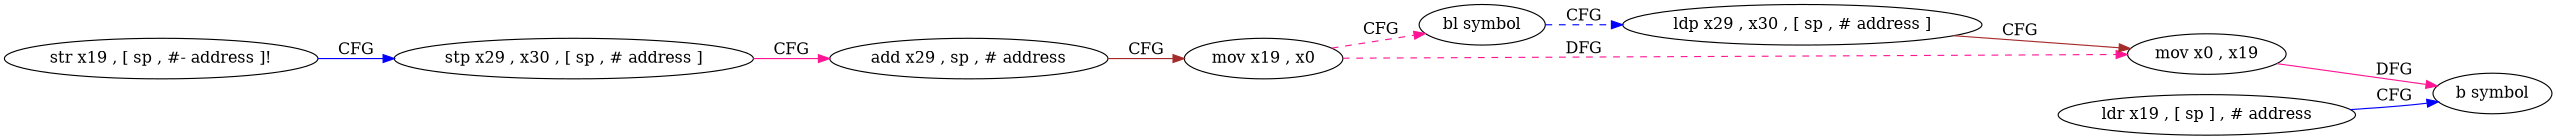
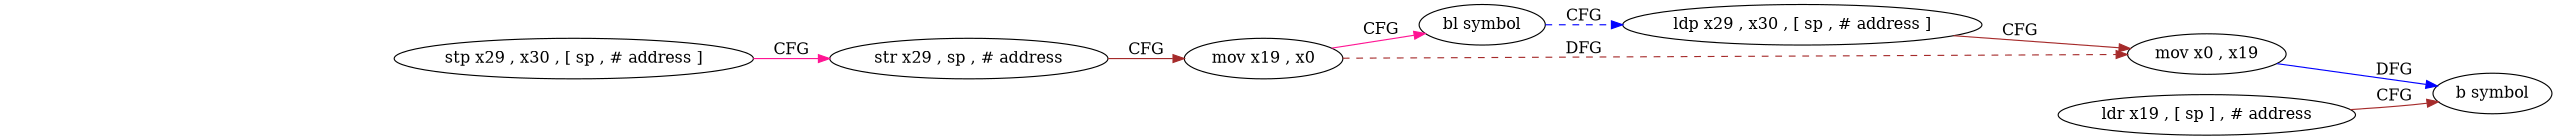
(1373, 42) -> (1373, 42)
(1729, 56) -> (1729, 56)
(161, 59) -> none
(969, 59) -> (969, 59)
(2351, 74) -> (2351, 74)
(2389, 107) -> (2389, 107)
